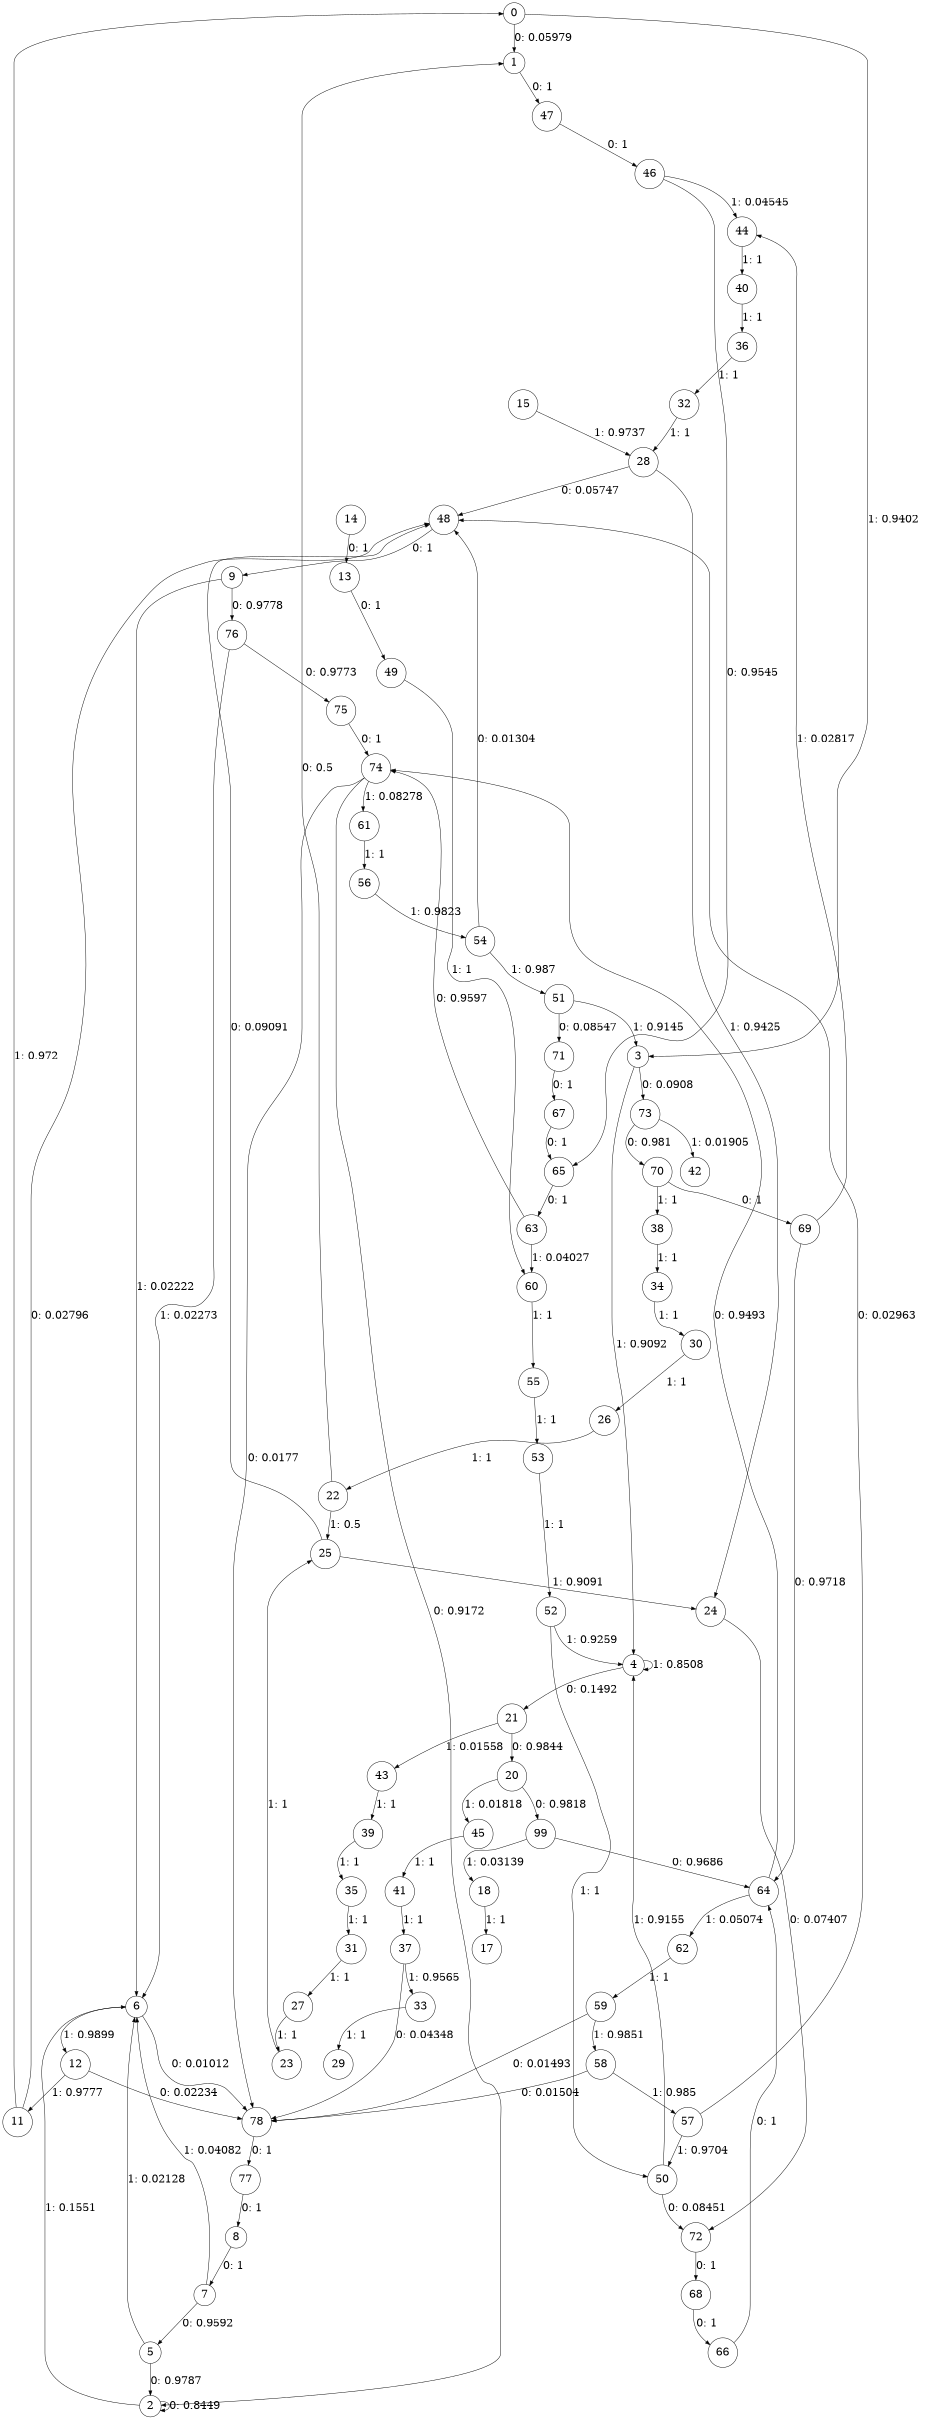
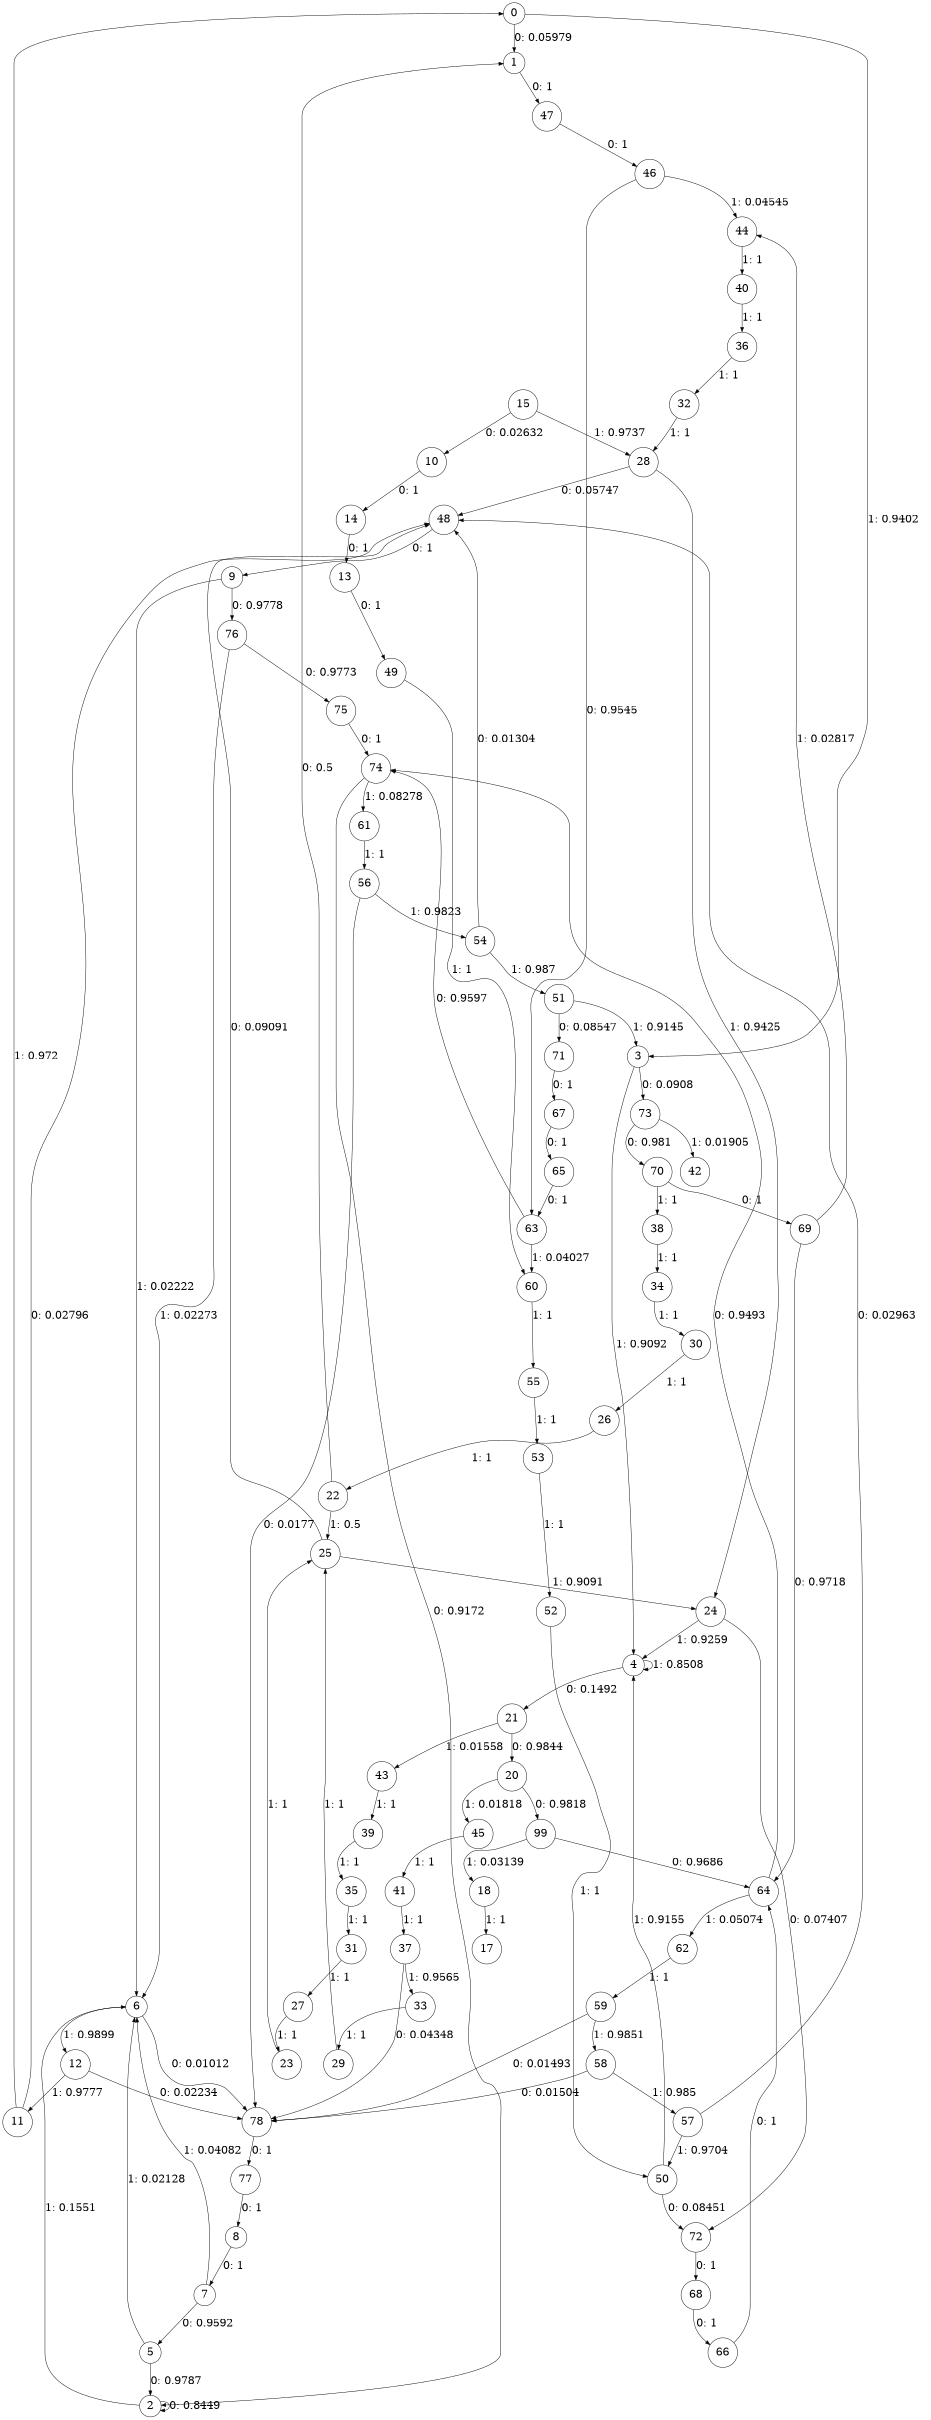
none -> (432, 462)
(727, 706) -> (586, 699)
(247, 1419) -> (287, 1501)
(580, 1655) -> (672, 1638)
none -> (324, 1812)
